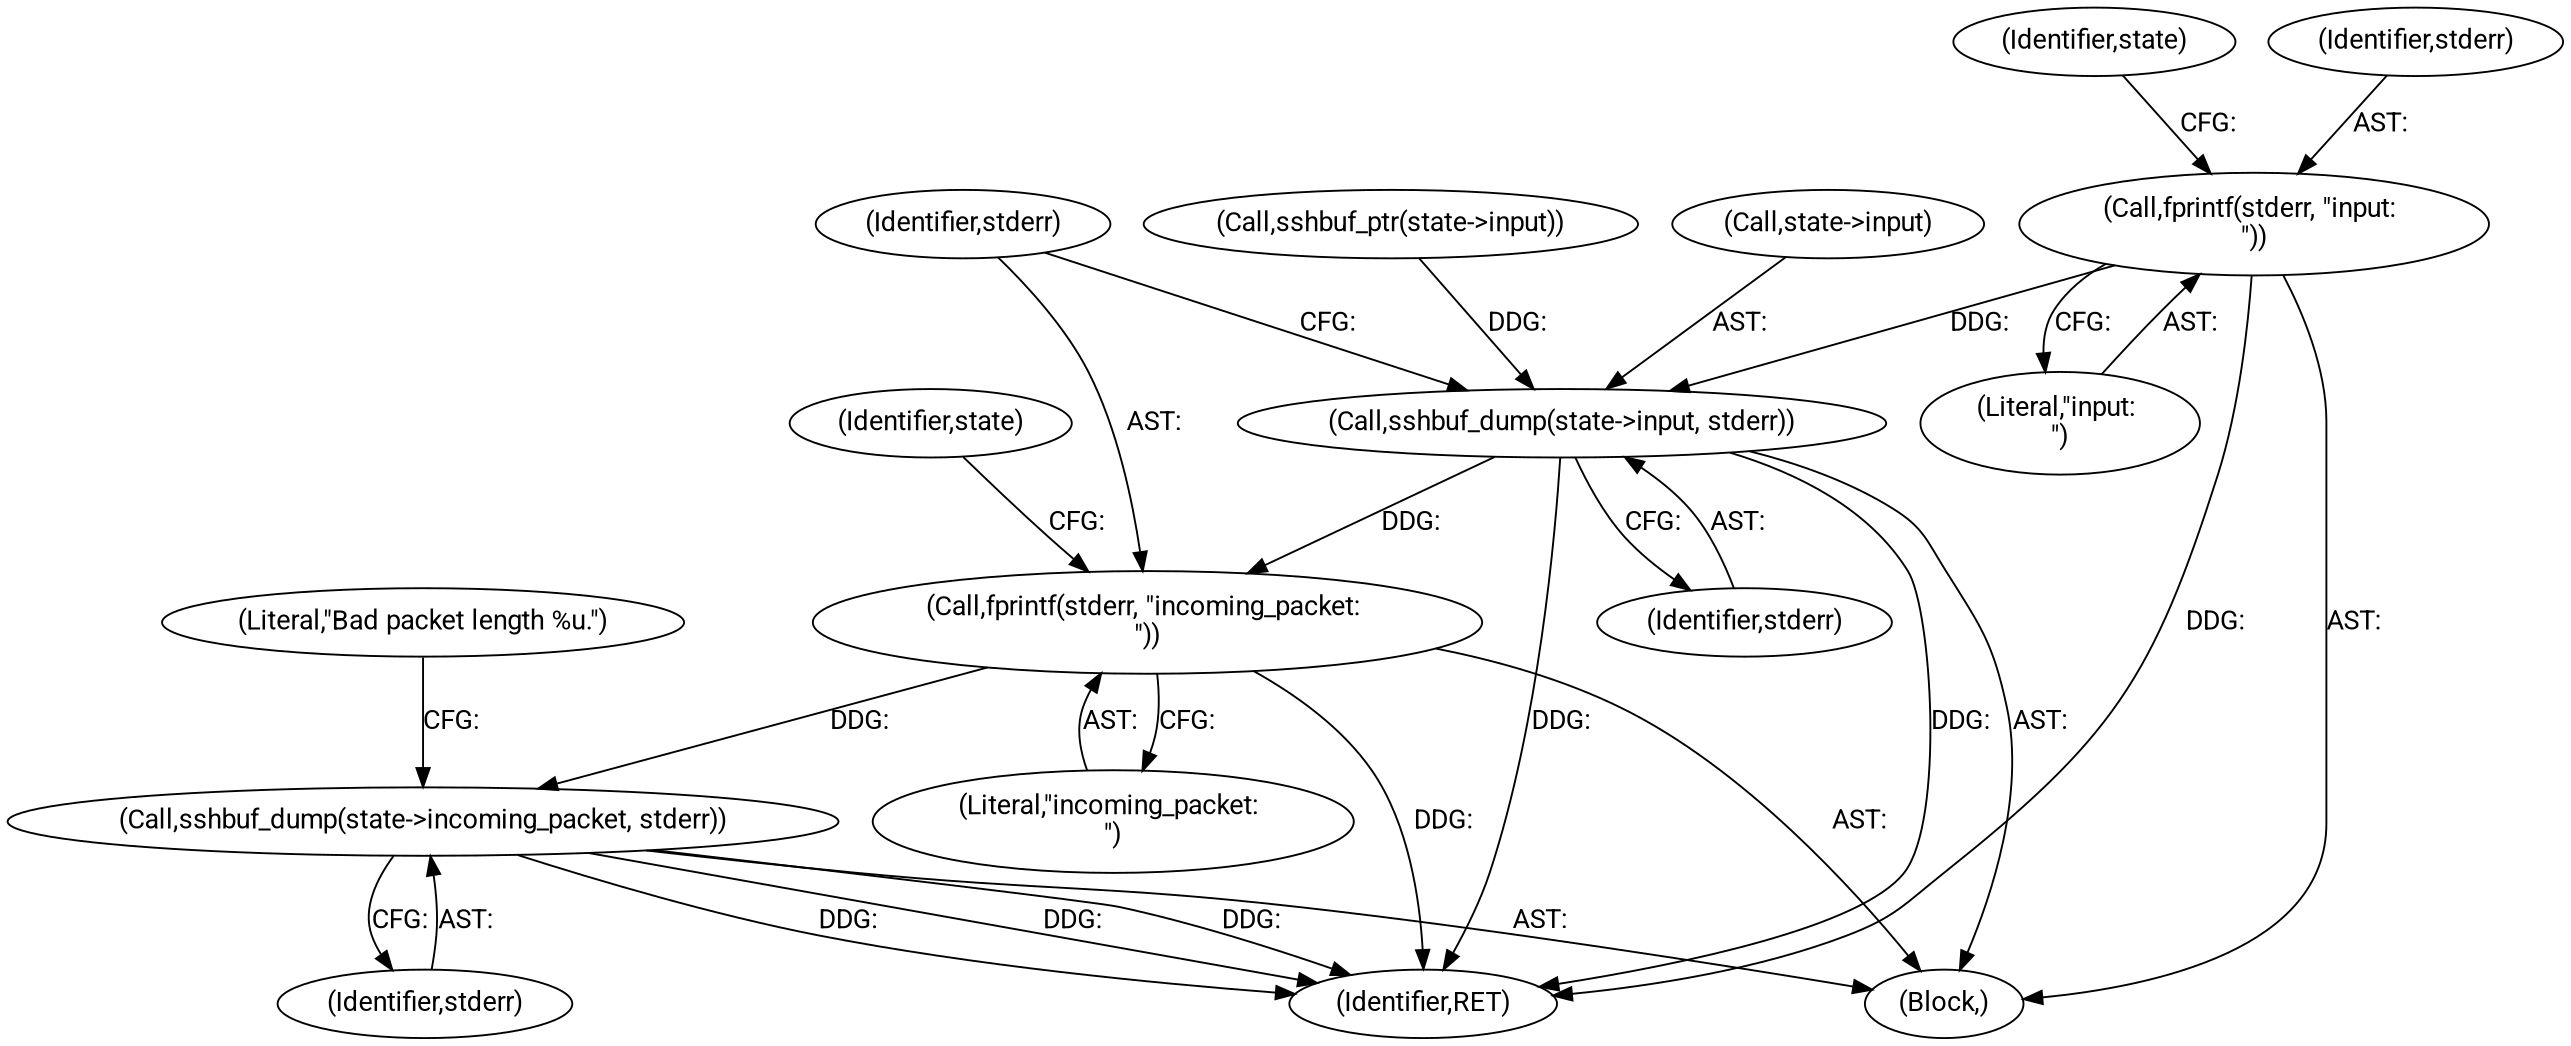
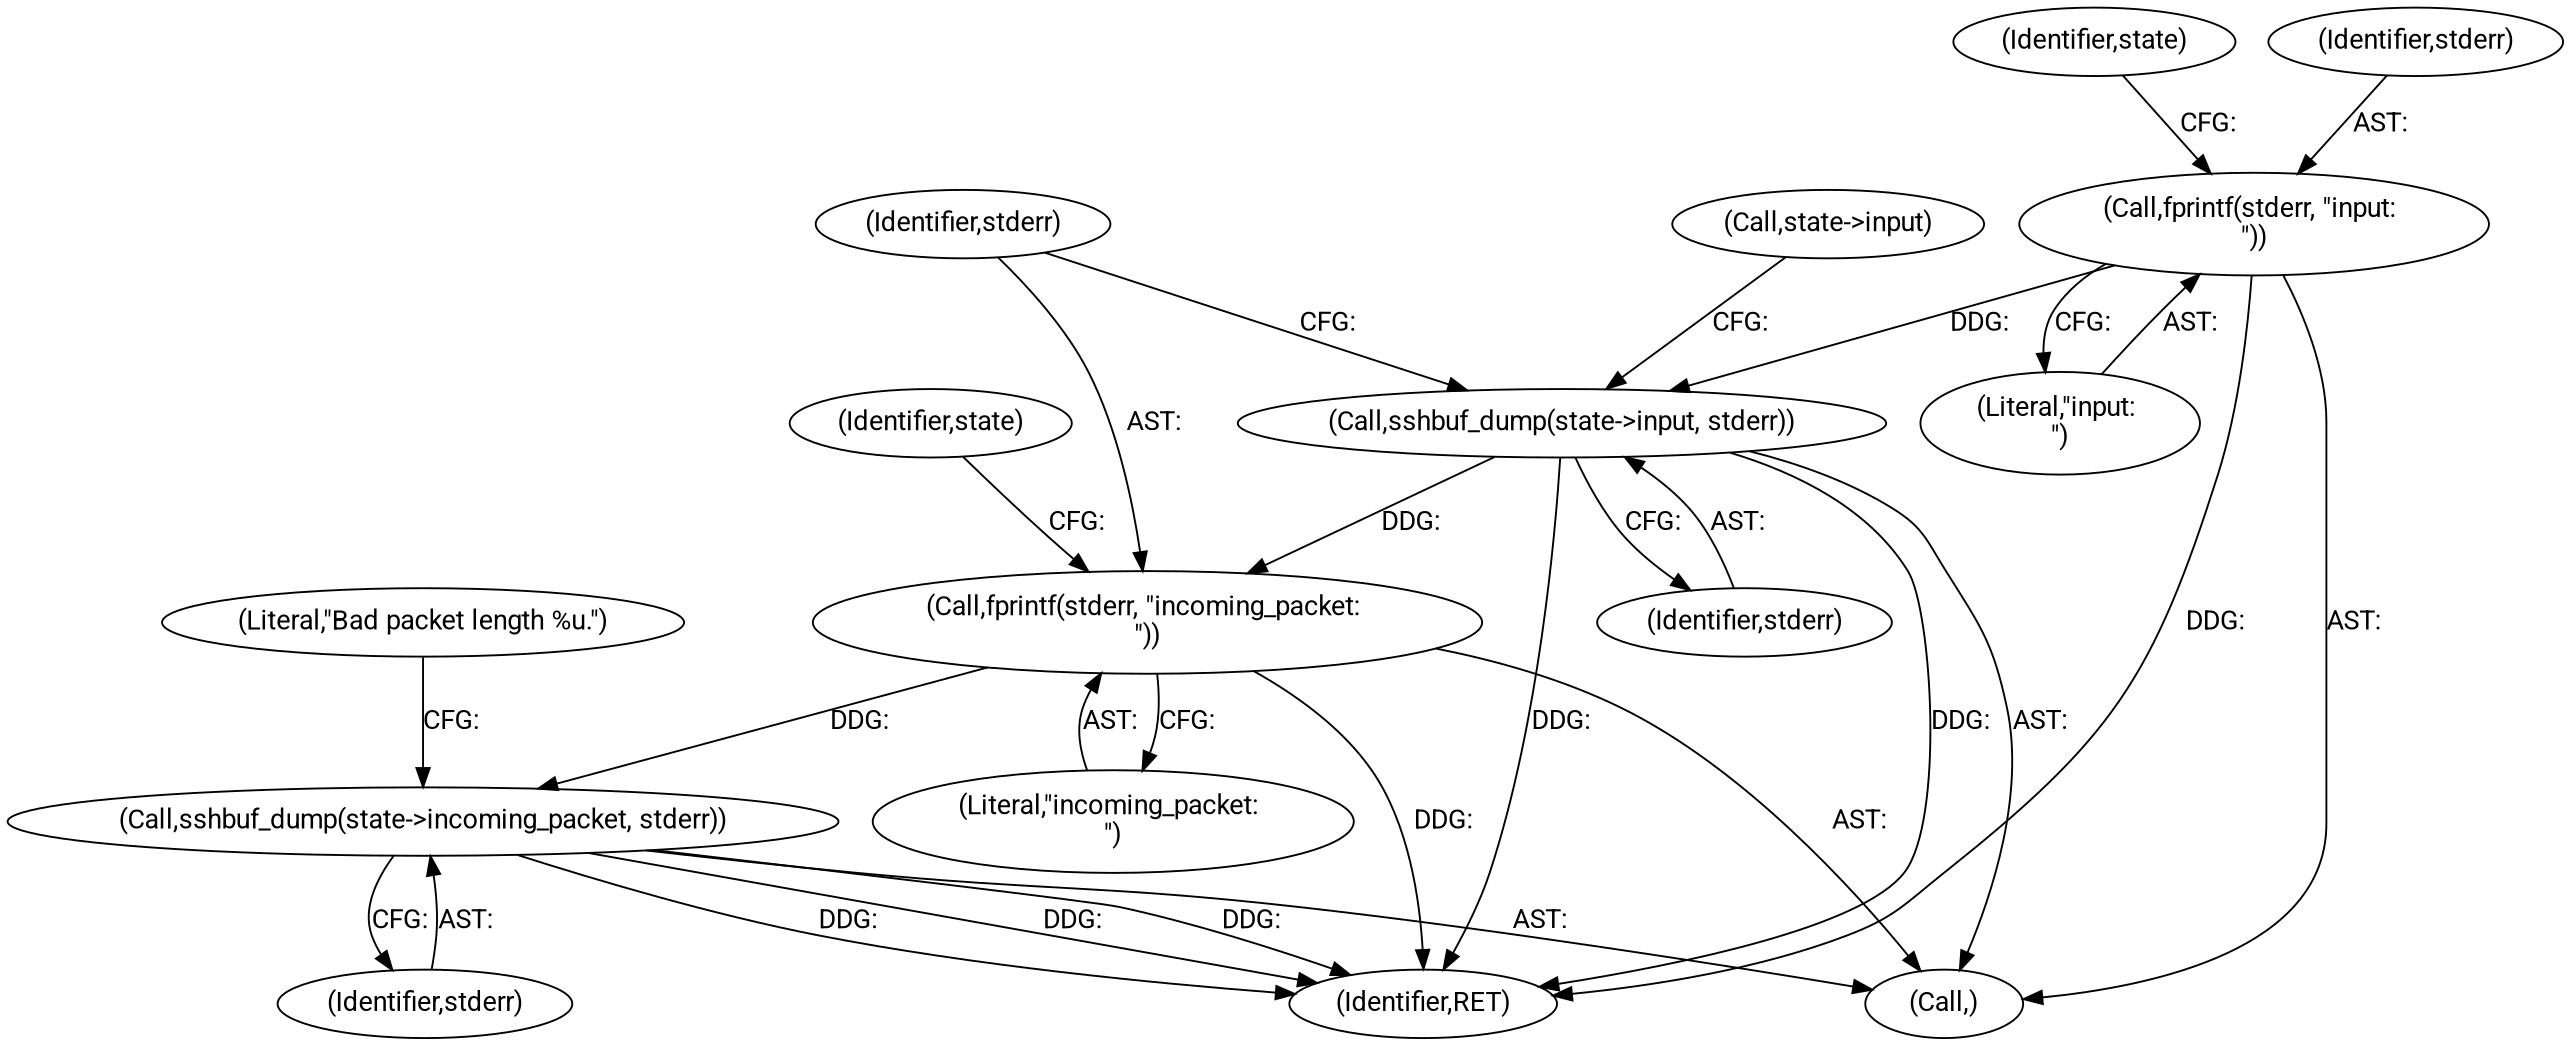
(1391, 224) -> none
(1745, 324) -> (1745, 324)
(1944, 1004) -> (1944, 1004)
